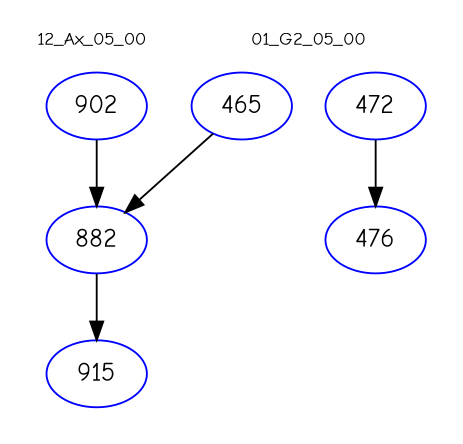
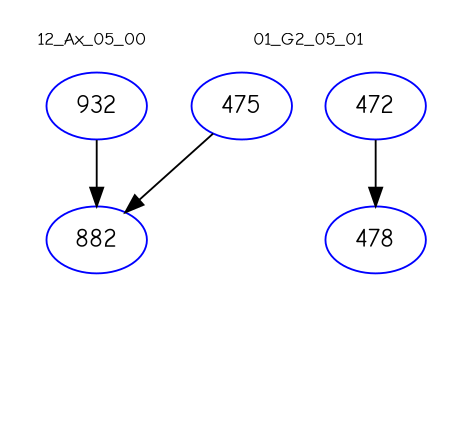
(309, 40) -> (309, 40)
(97, 106) -> (97, 106)
(242, 106) -> (242, 106)
(376, 240) -> (376, 240)
(97, 374) -> none
